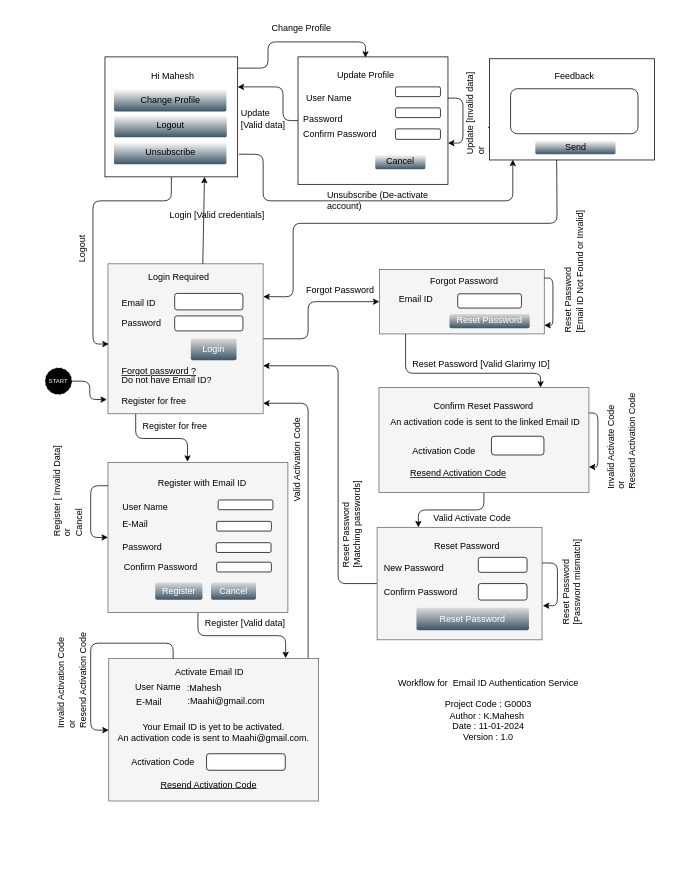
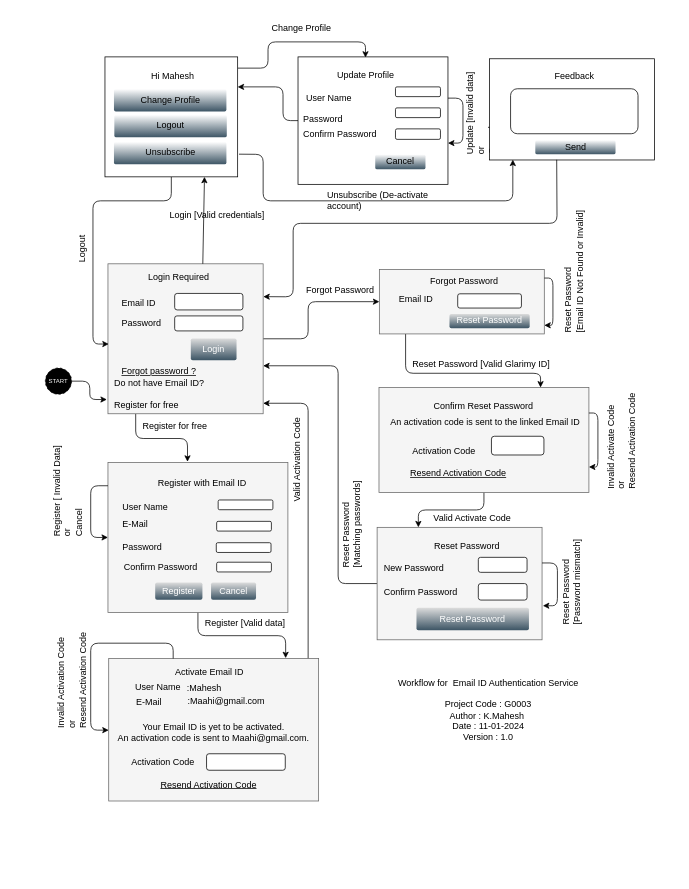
(266, 119) -> none
(179, 390) -> (171, 394)
